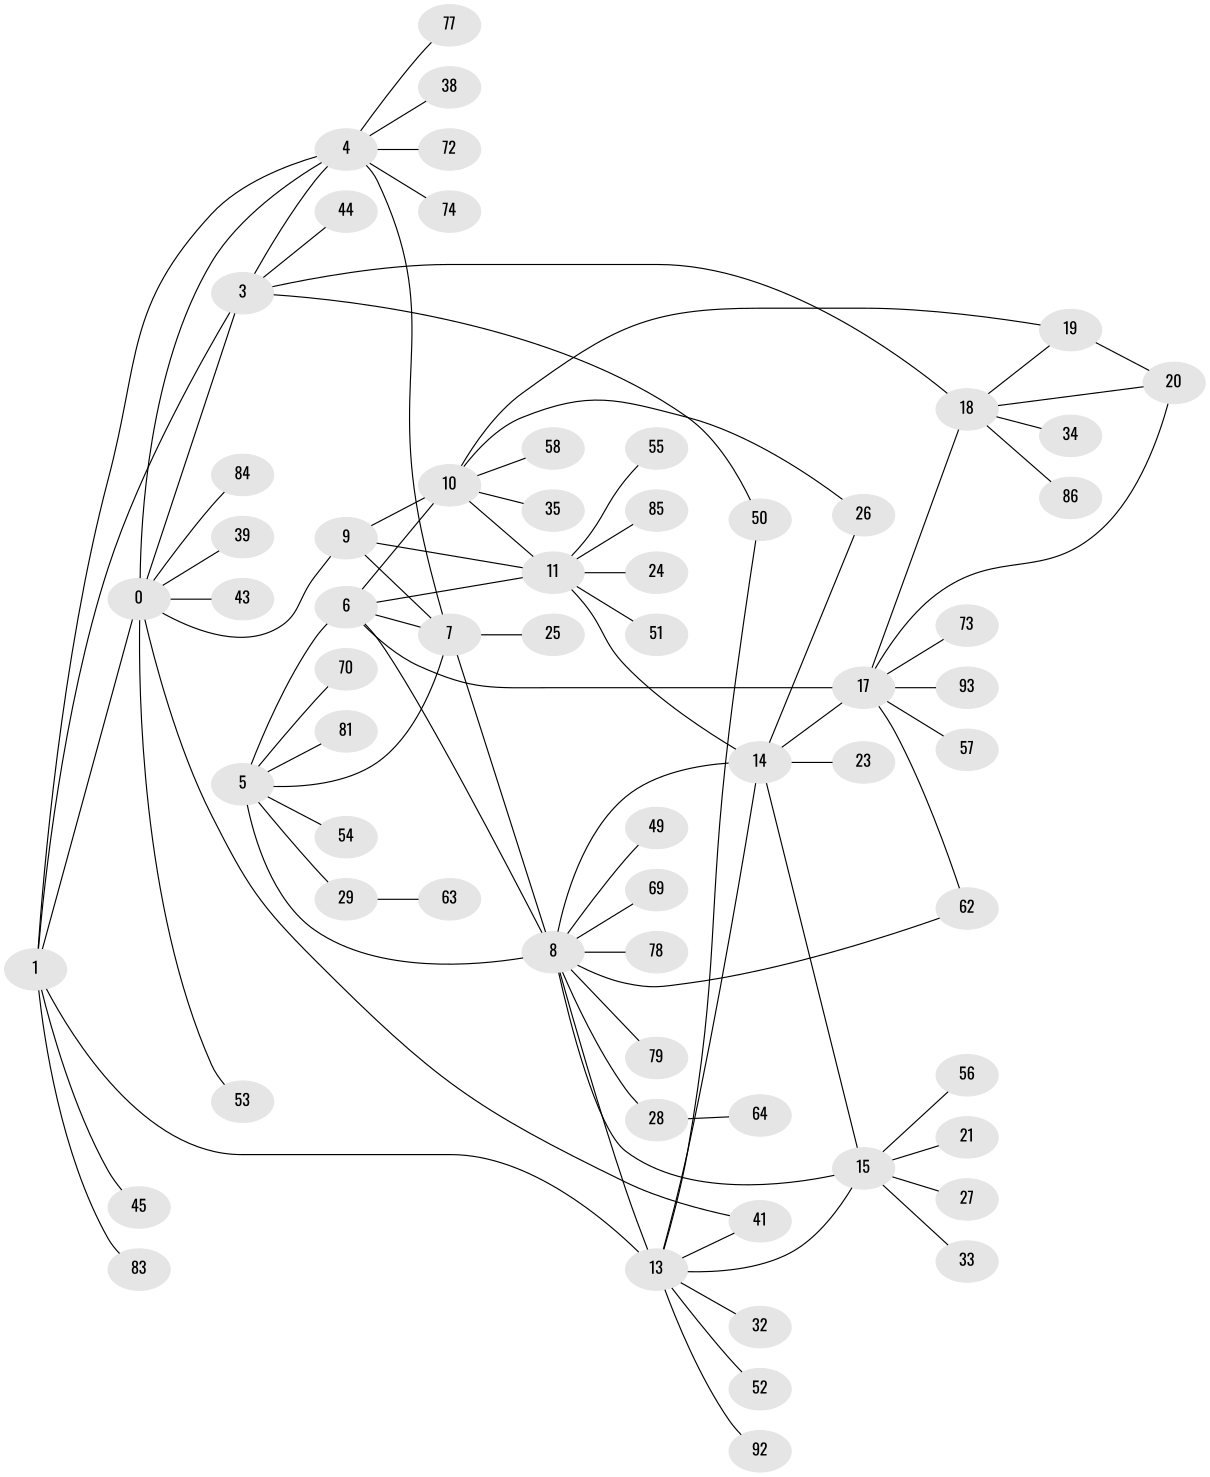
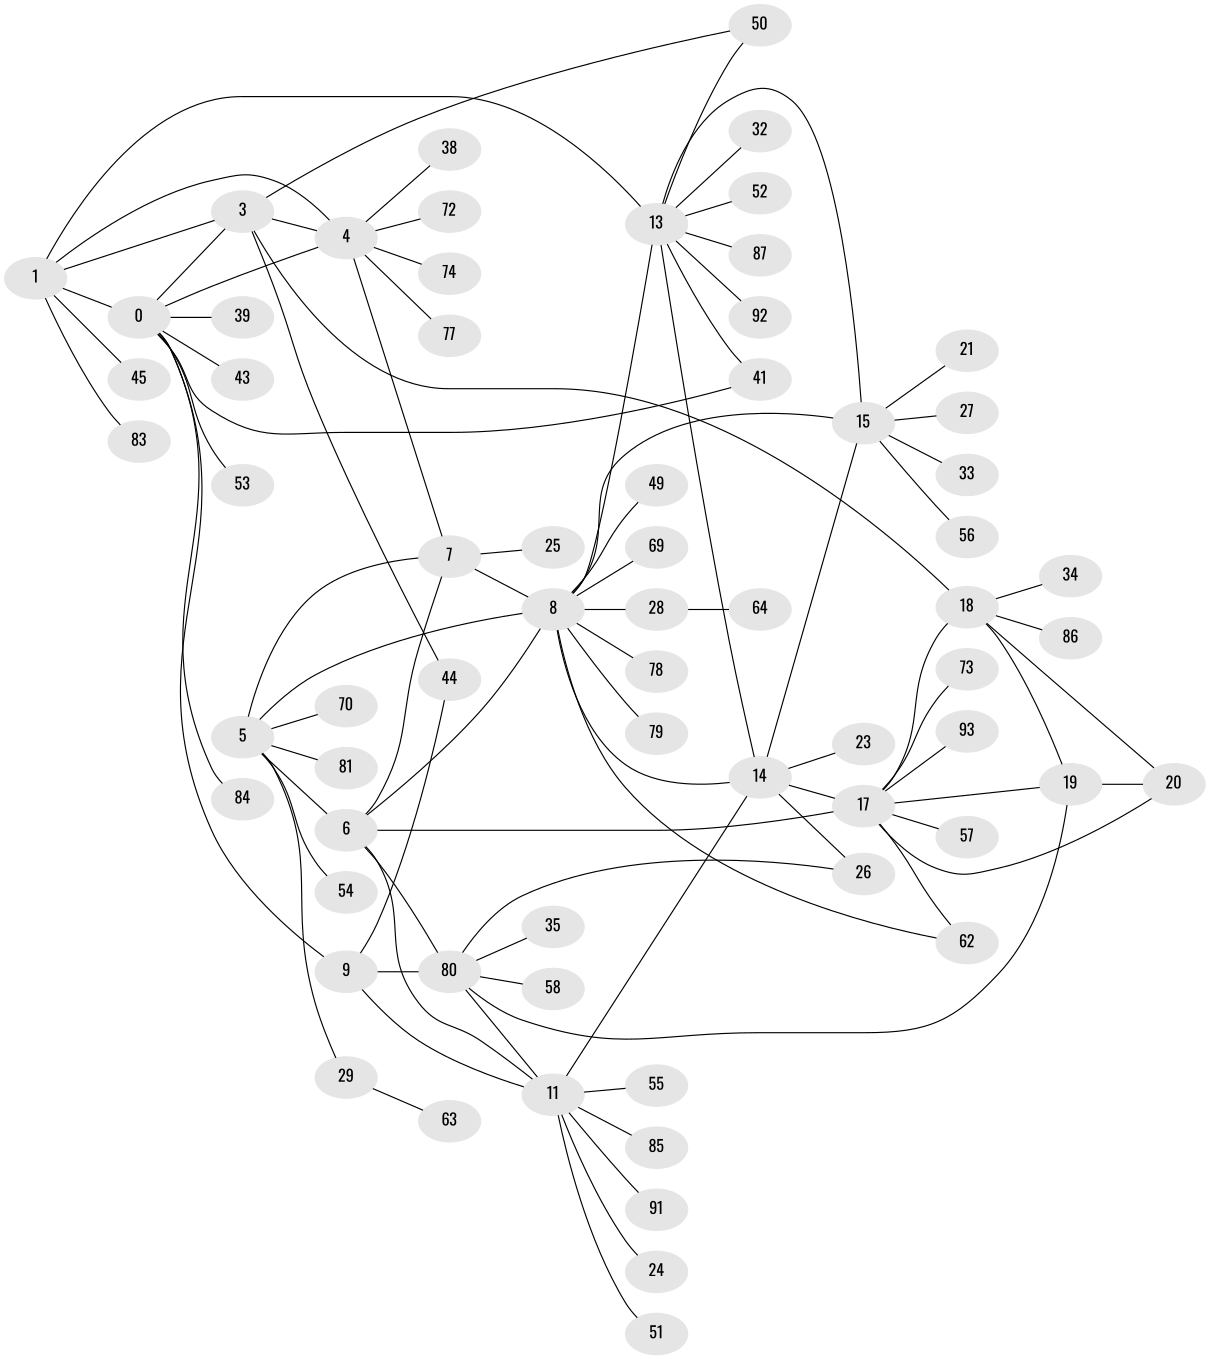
none -> (760, 255)
(450, 485) -> (450, 972)
(398, 587) -> (407, 843)
none -> (967, 795)
none -> (657, 1210)
